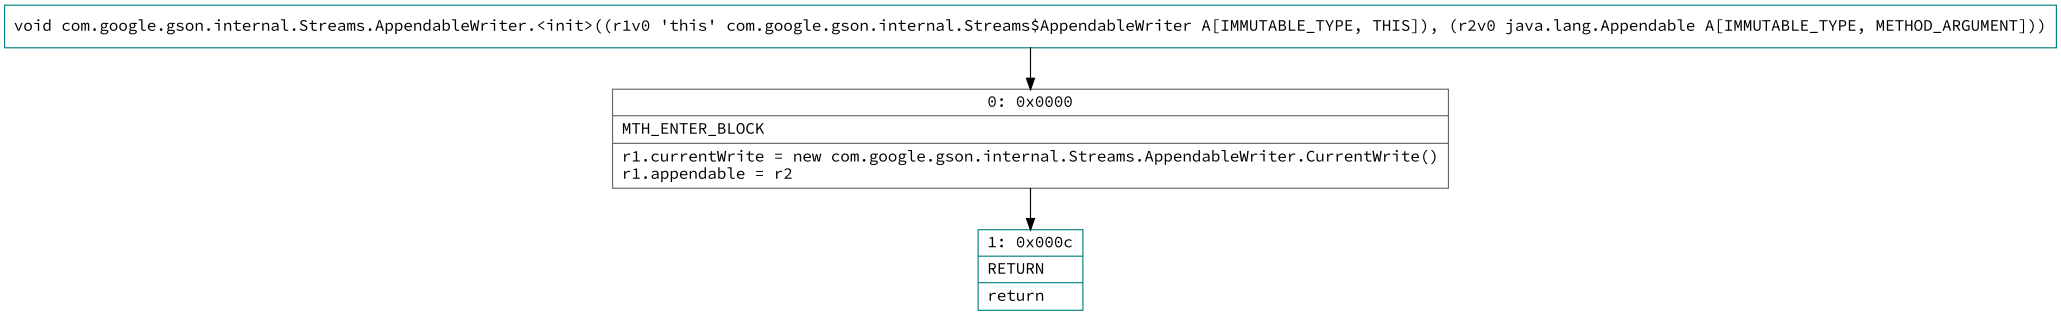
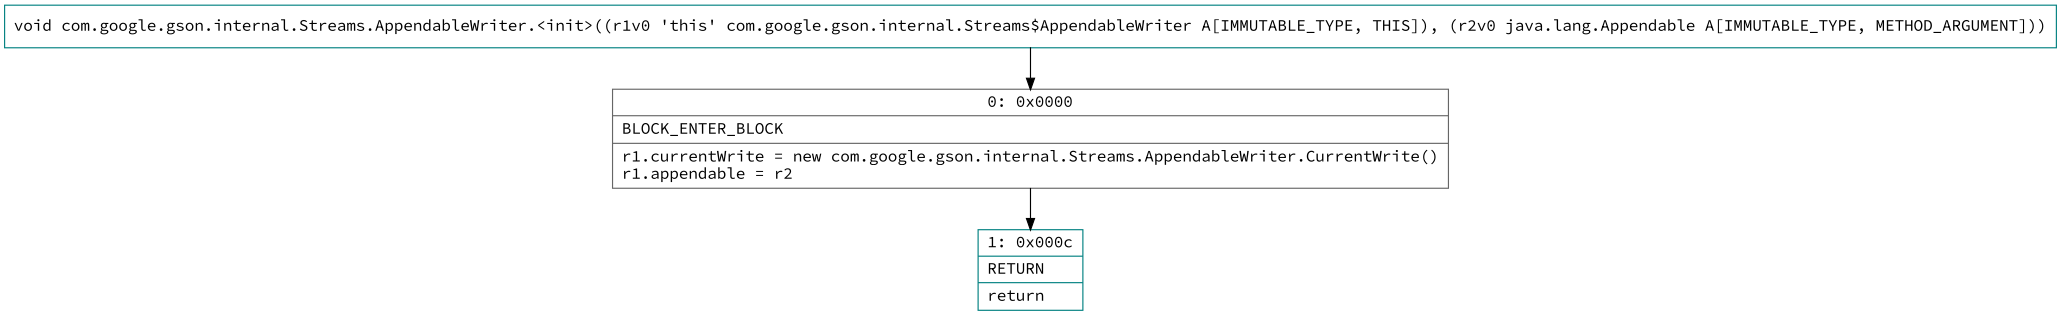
(693, 129) -> (703, 129)
